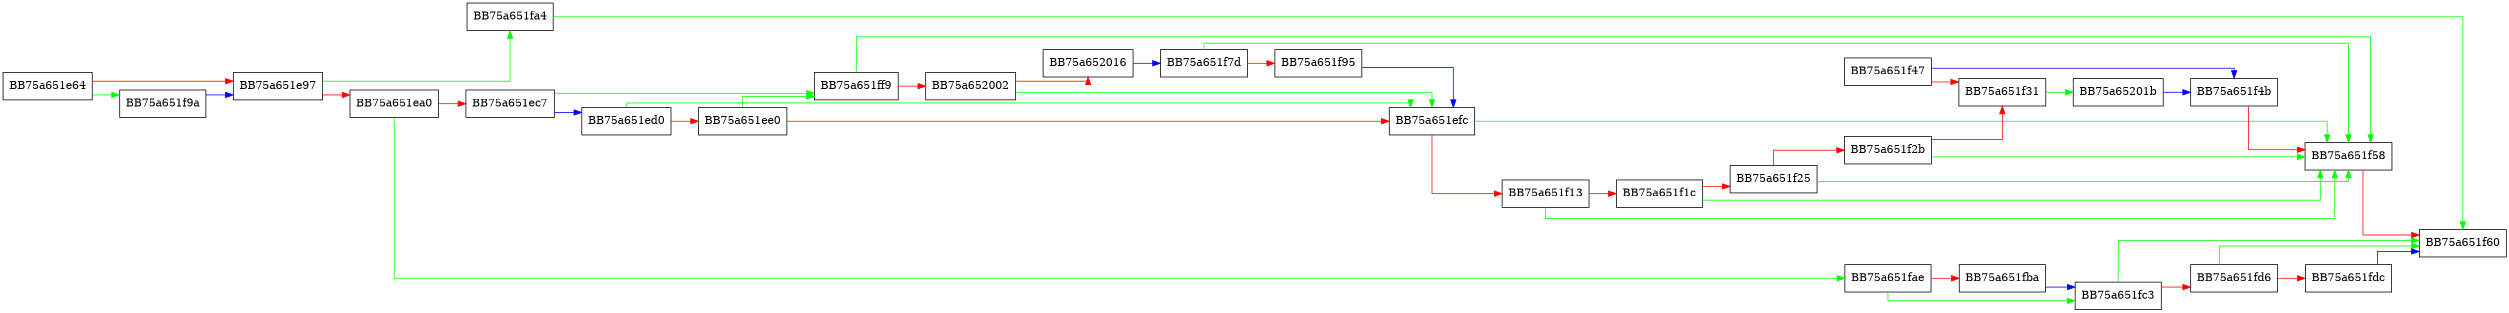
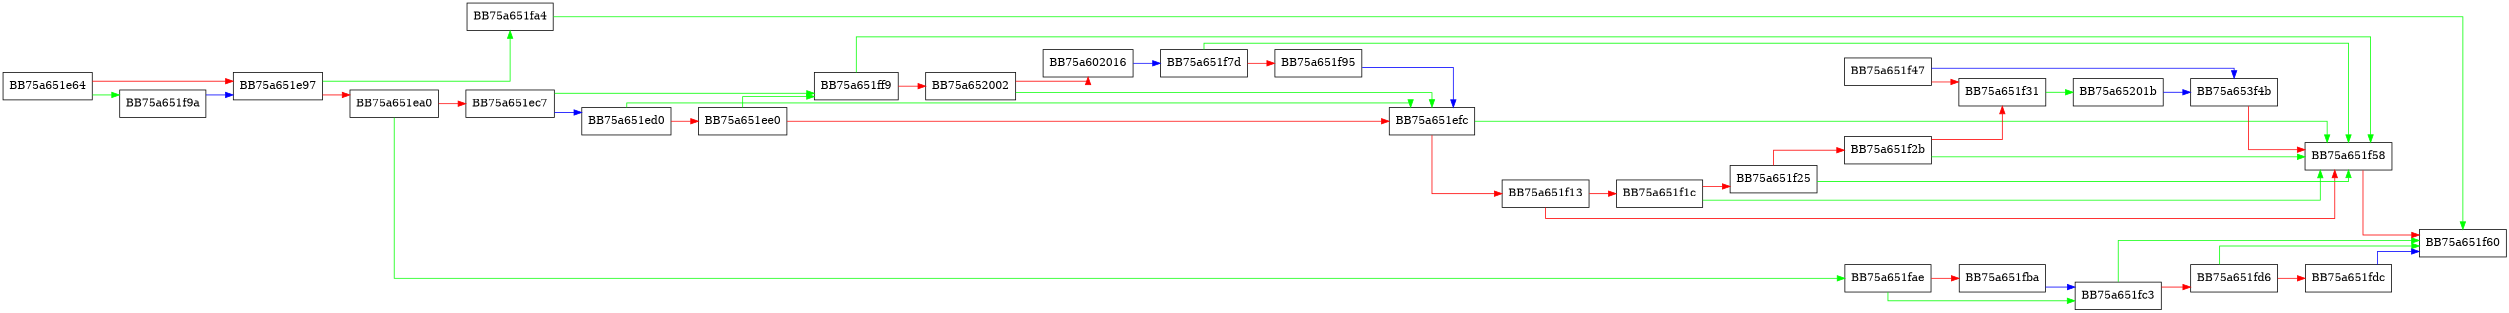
(1088, 63) -> (1088, 63)
(2234, 92) -> (2234, 92)
(1955, 218) -> (1955, 218)
